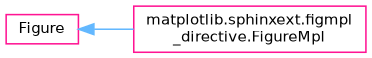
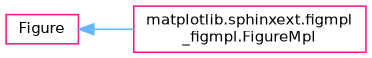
(250, 29) -> (250, 29)
